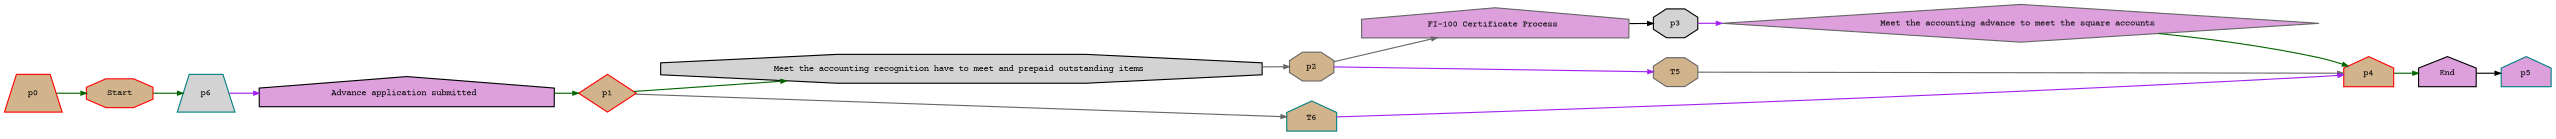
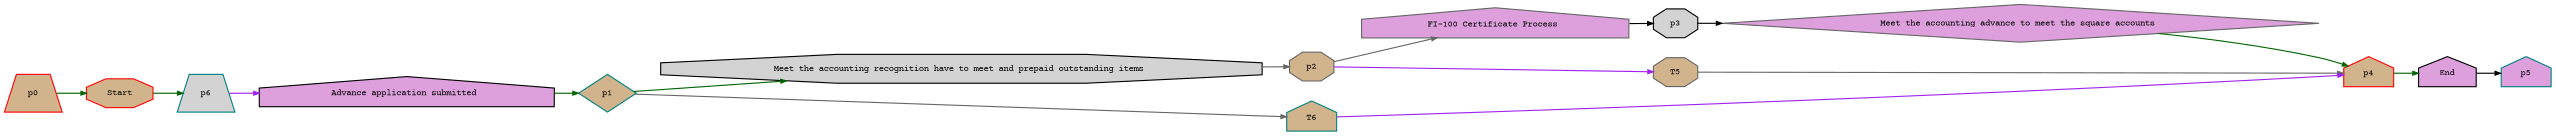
(1707, 23) -> (1707, 23)
(607, 93) -> (607, 93)
